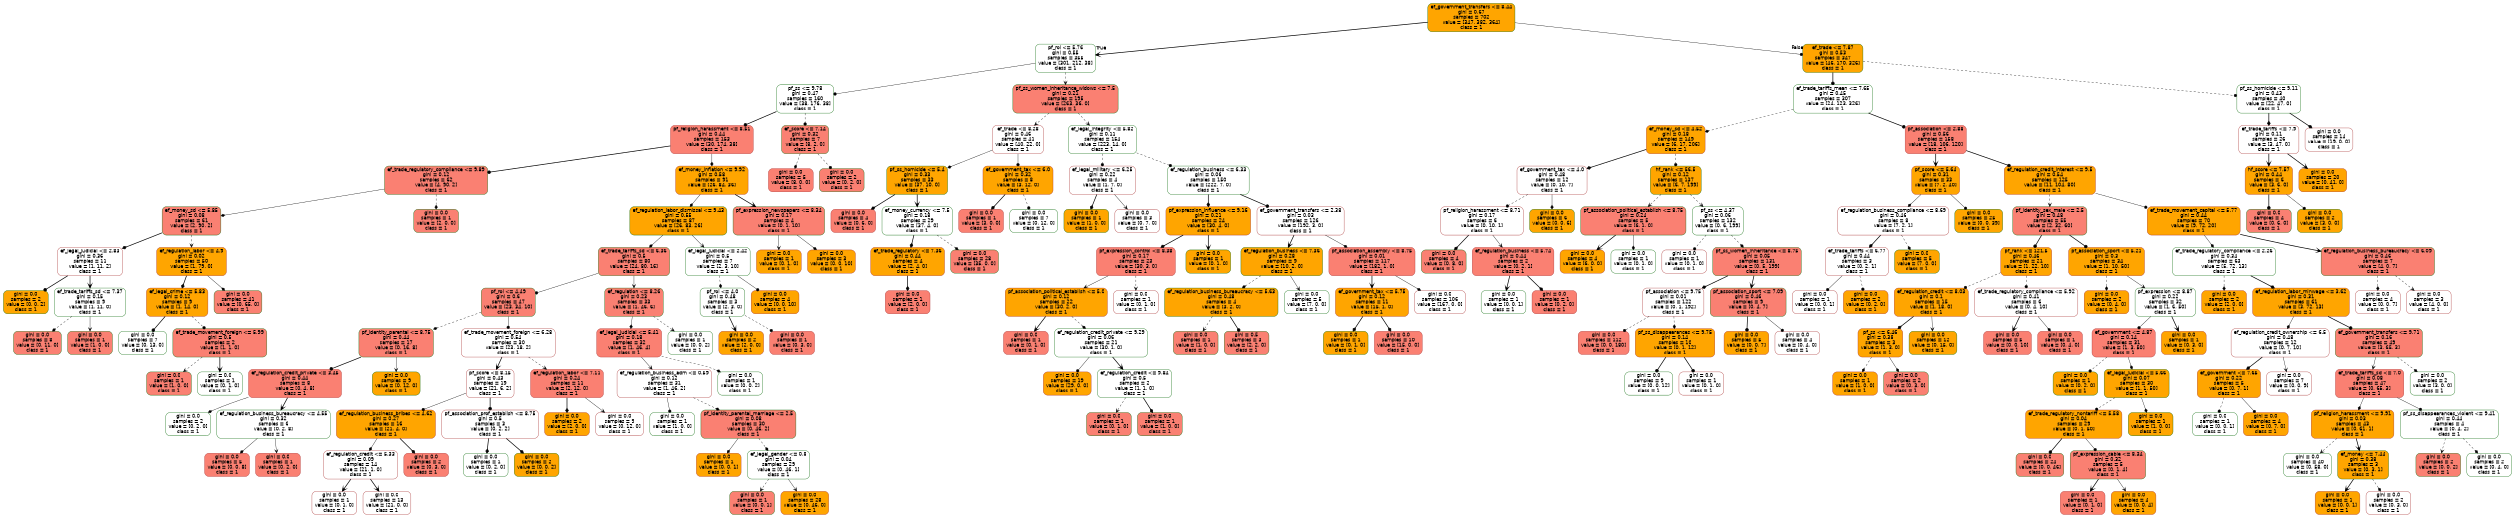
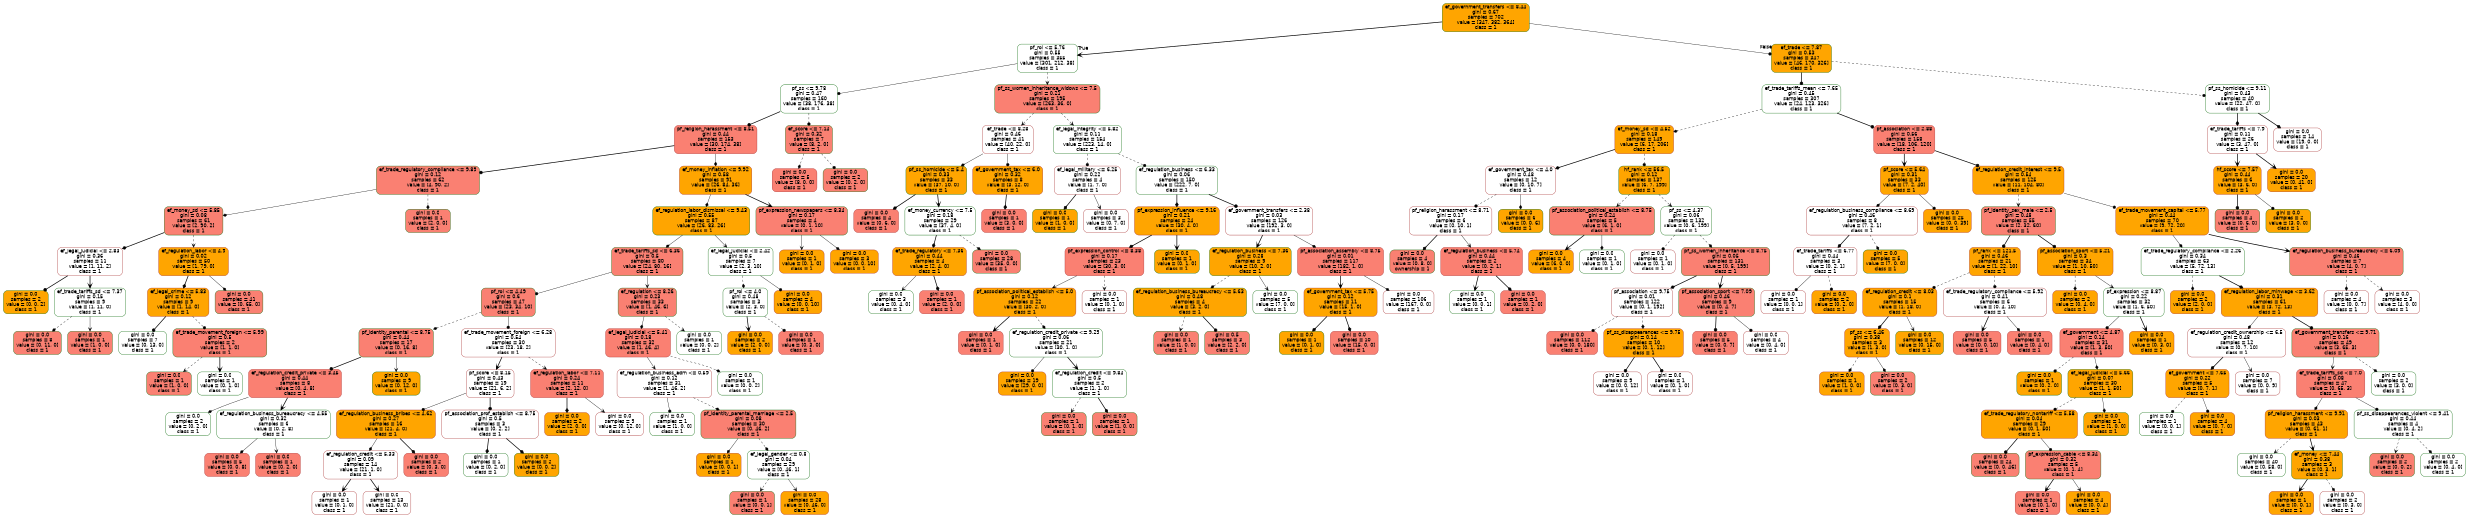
(1034, 221) -> none
(1979, 221) -> (1947, 221)
(1444, 262) -> (1412, 262)
none -> (891, 302)
(1746, 343) -> (1715, 343)
(1649, 384) -> (1617, 384)
